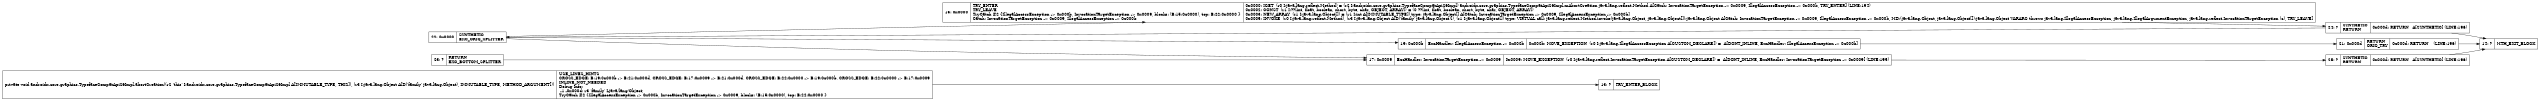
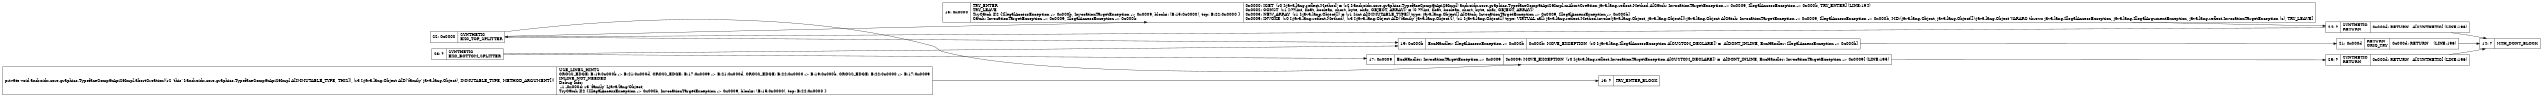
(481, 39) -> (481, 39)
(2516, 44) -> (2517, 43)
none -> (949, 50)
(458, 58) -> (461, 52)
